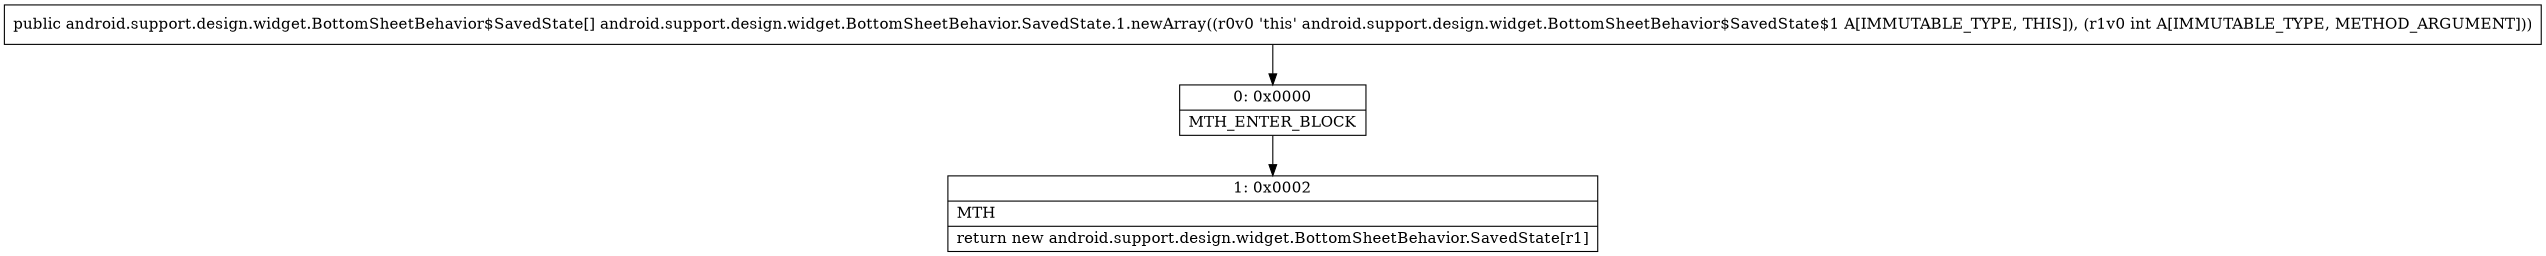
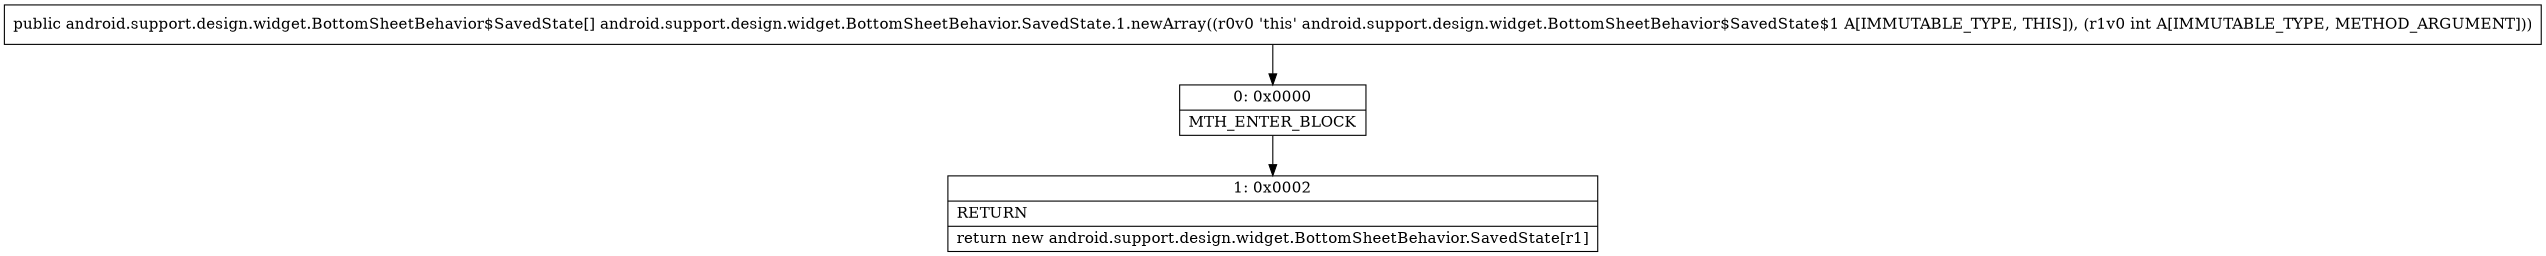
(976, 213) -> (992, 213)
